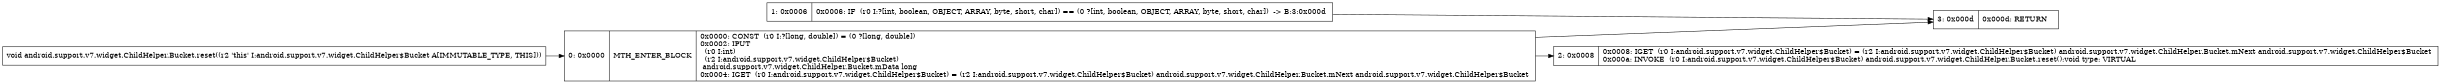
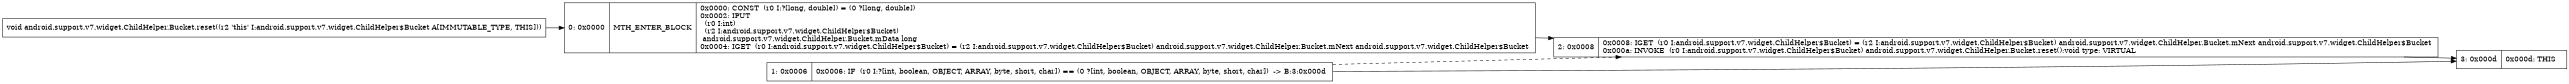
(2018, 19) -> (2534, 59)
(1732, 30) -> (2428, 58)
none -> (1474, 61)
